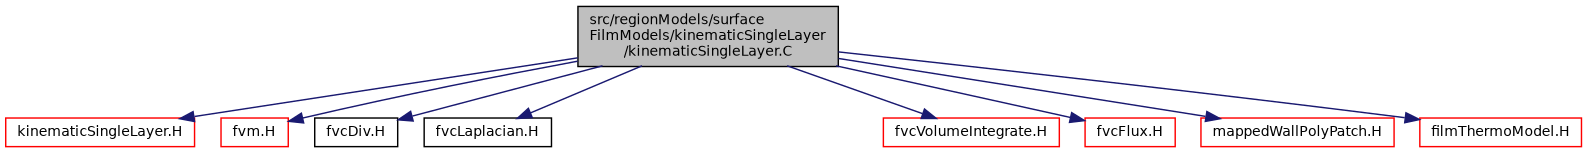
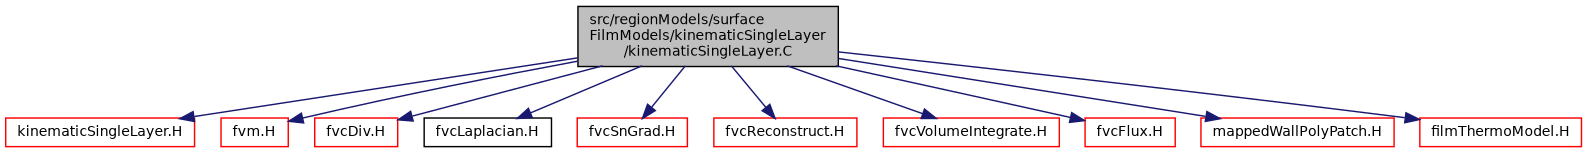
(356, 132) -> (356, 132)
none -> (632, 132)
none -> (785, 132)
